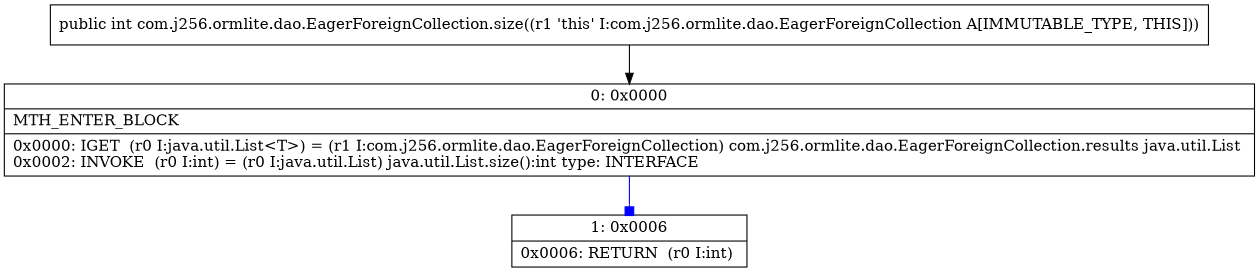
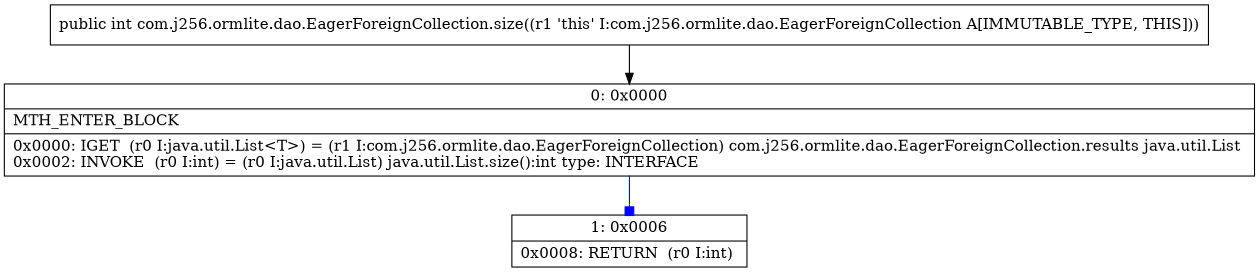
(629, 253) -> (629, 253)
